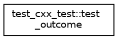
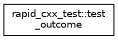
(59, 20) -> (59, 20)
